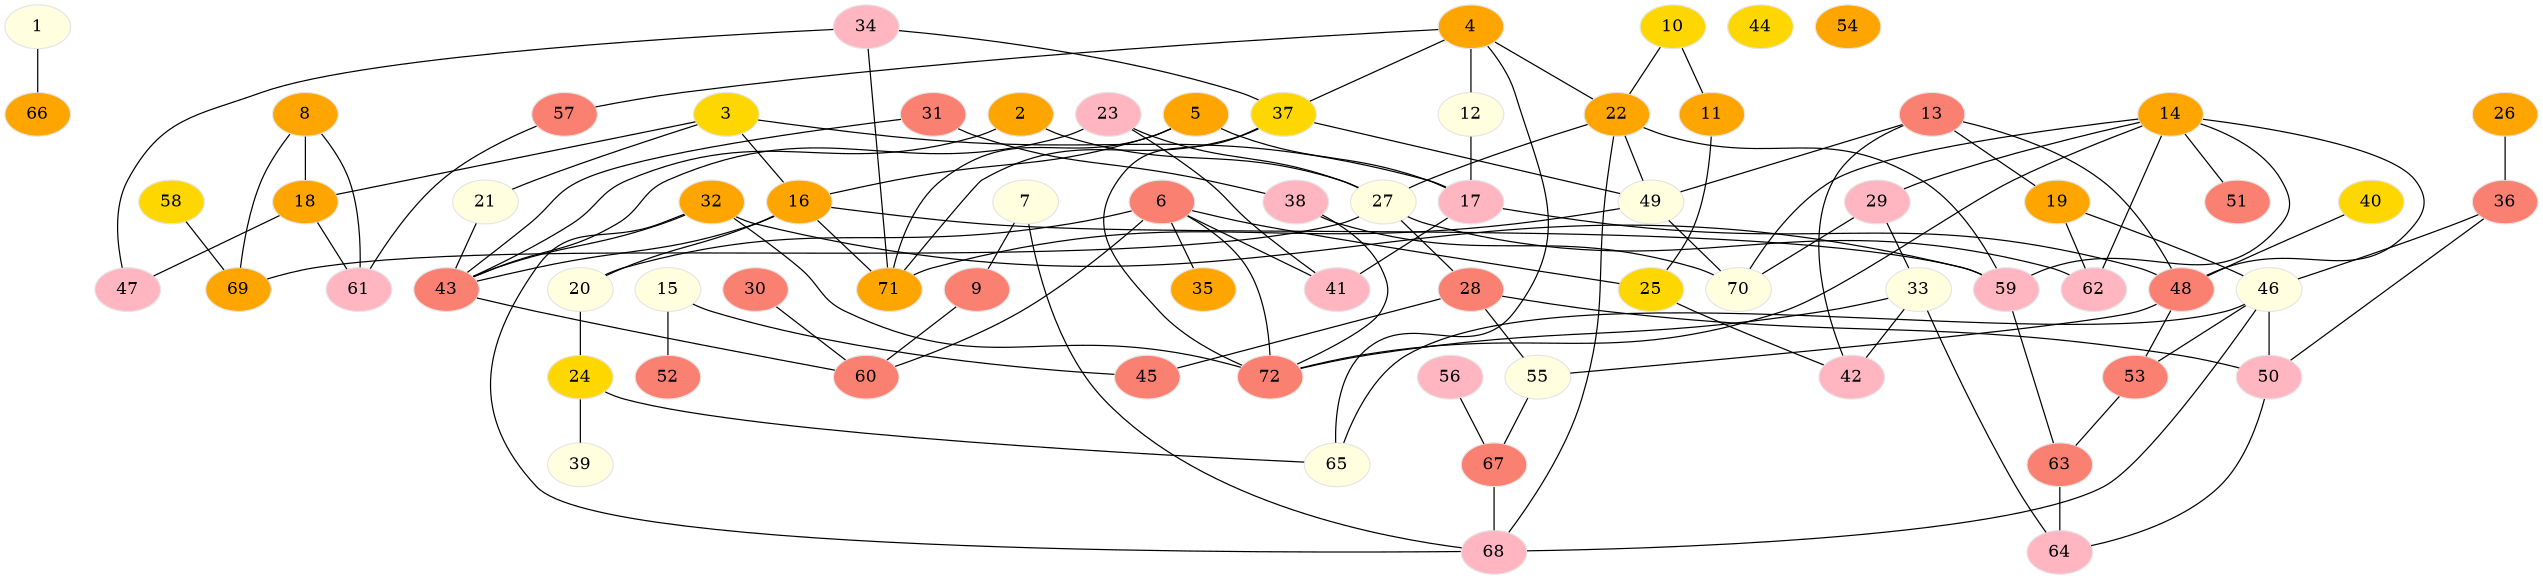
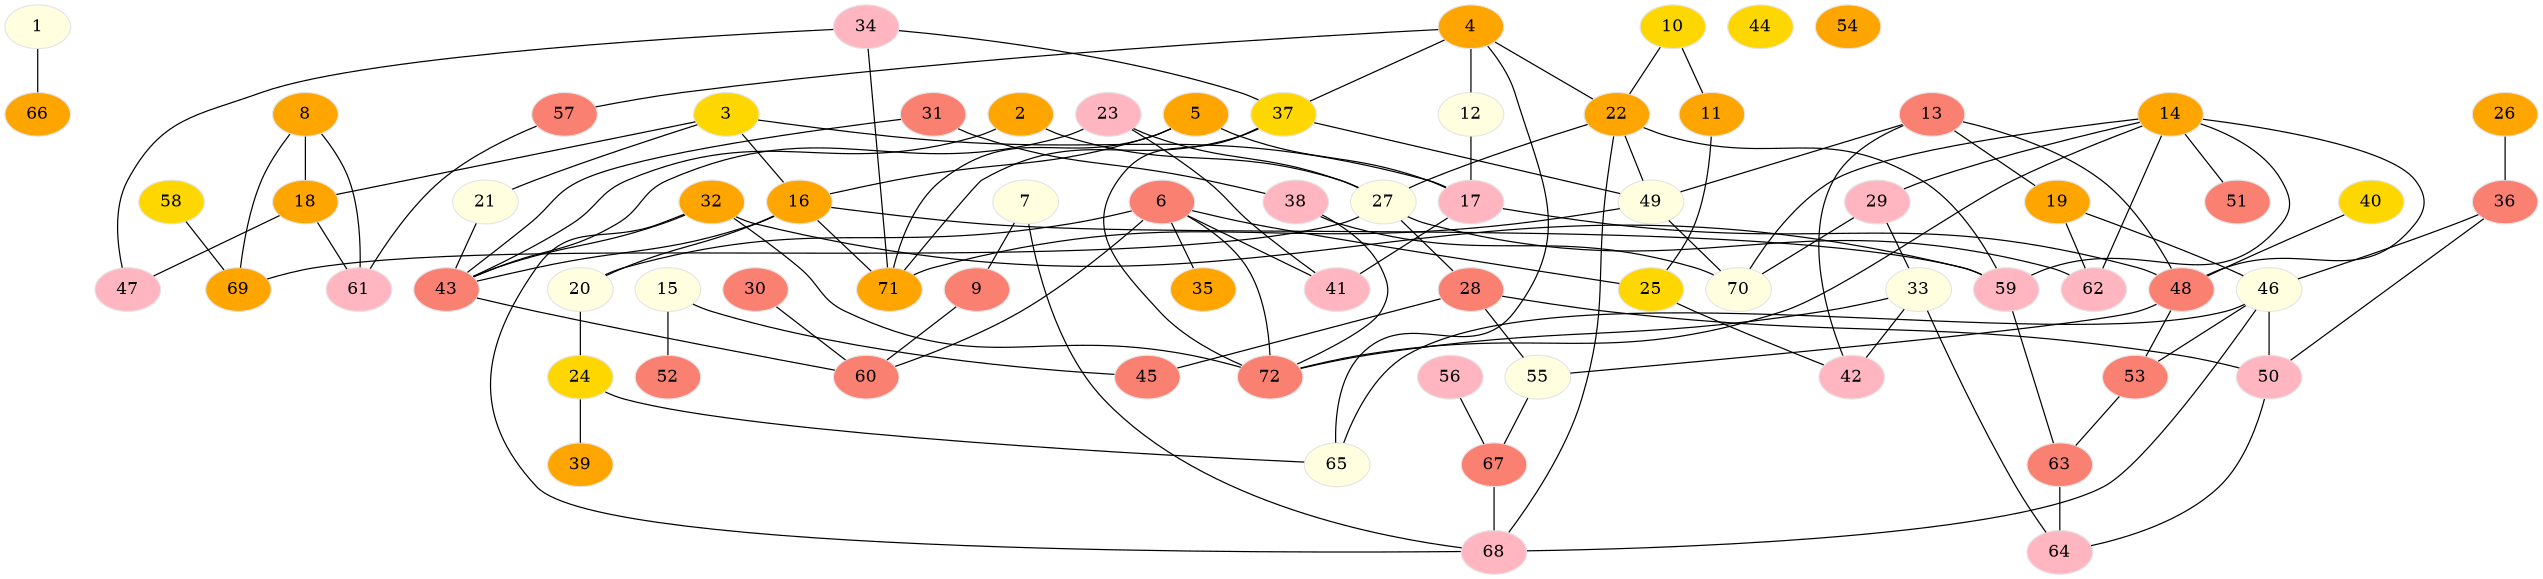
(580, 465) -> (580, 465)
